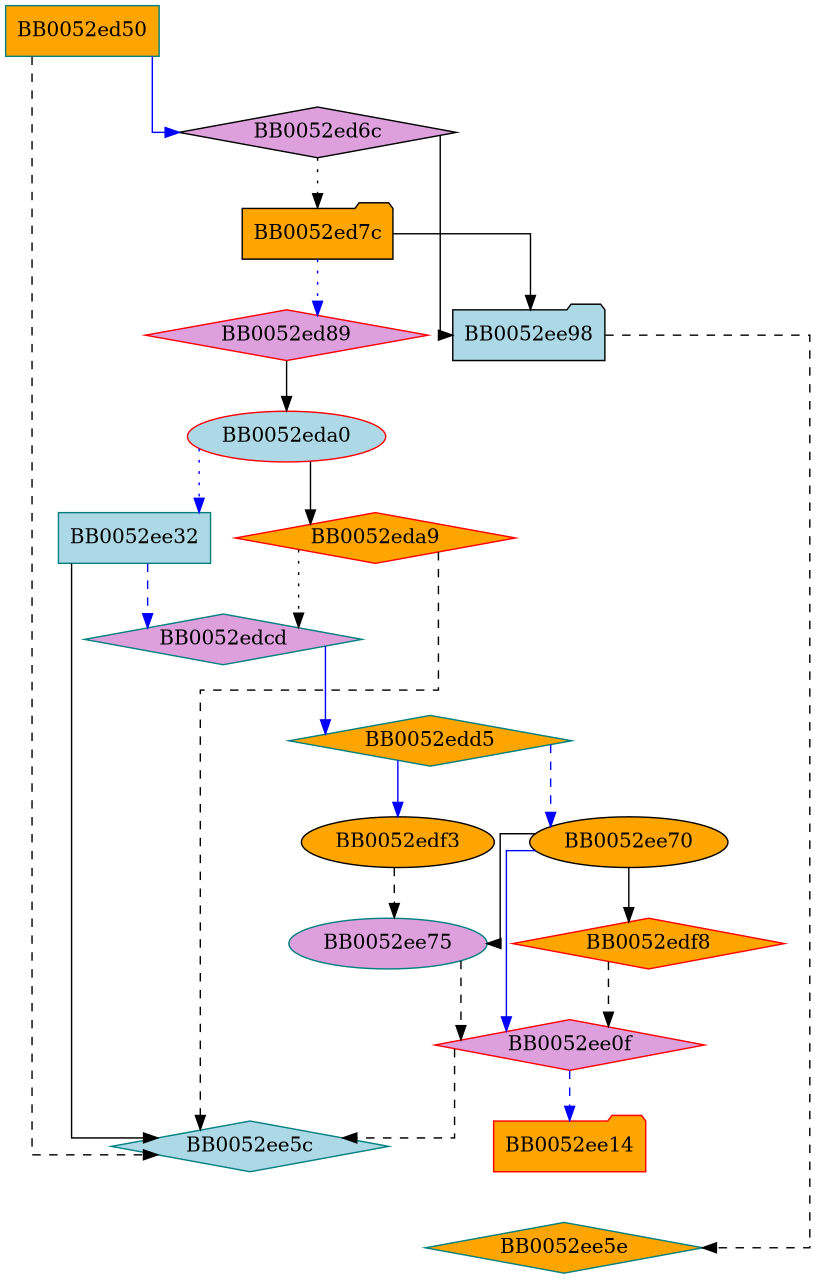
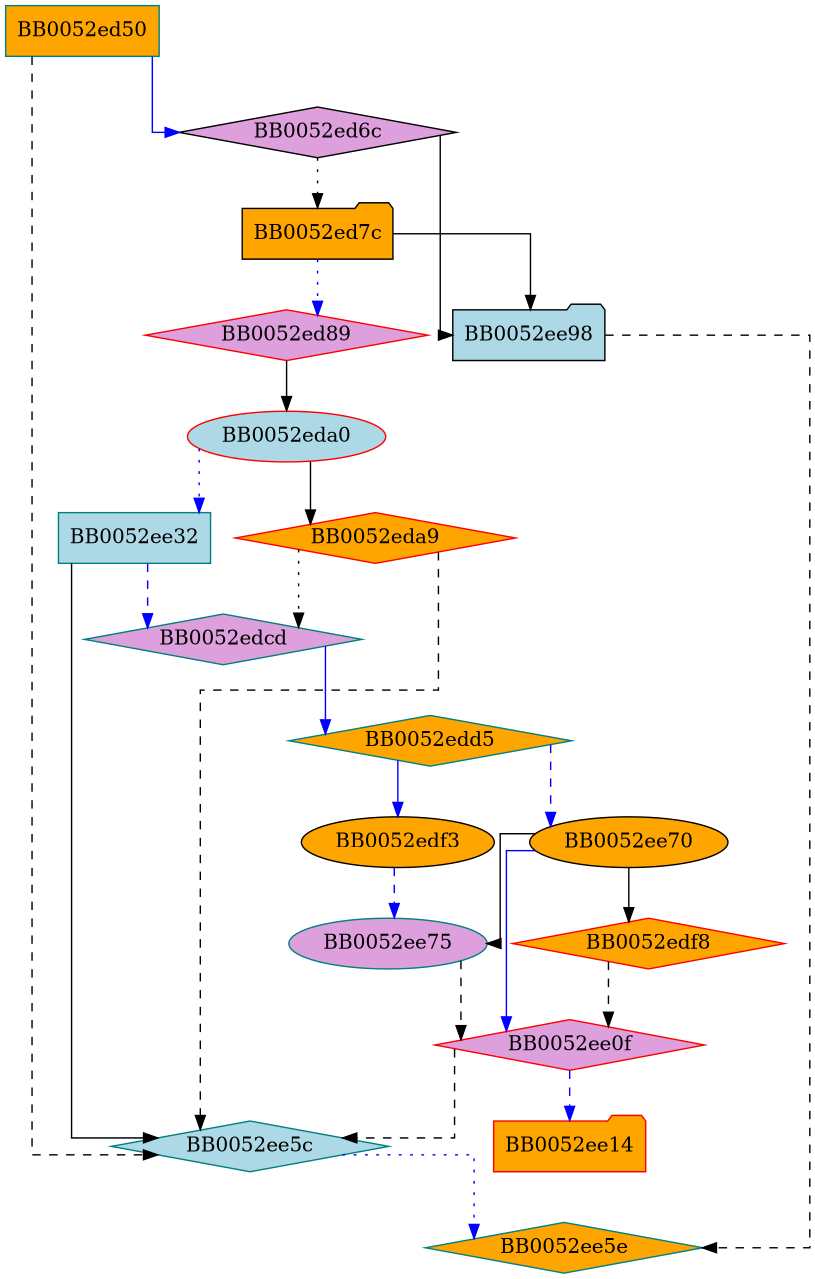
(394, 886) -> (394, 886)
none -> (443, 1155)
